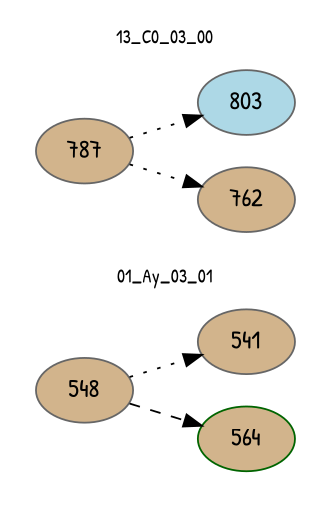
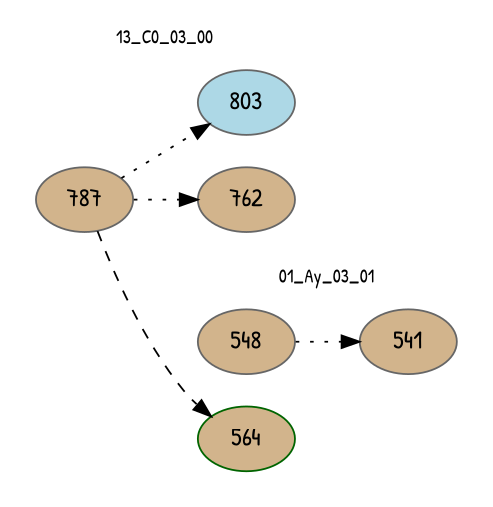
(157, 412) -> (139, 322)
